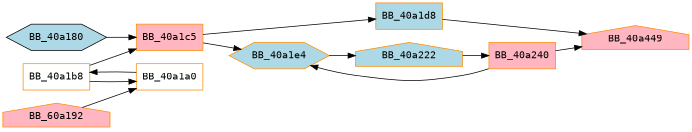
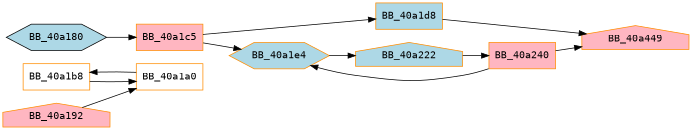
(109, 58) -> none
(56, 116) -> (56, 116)
